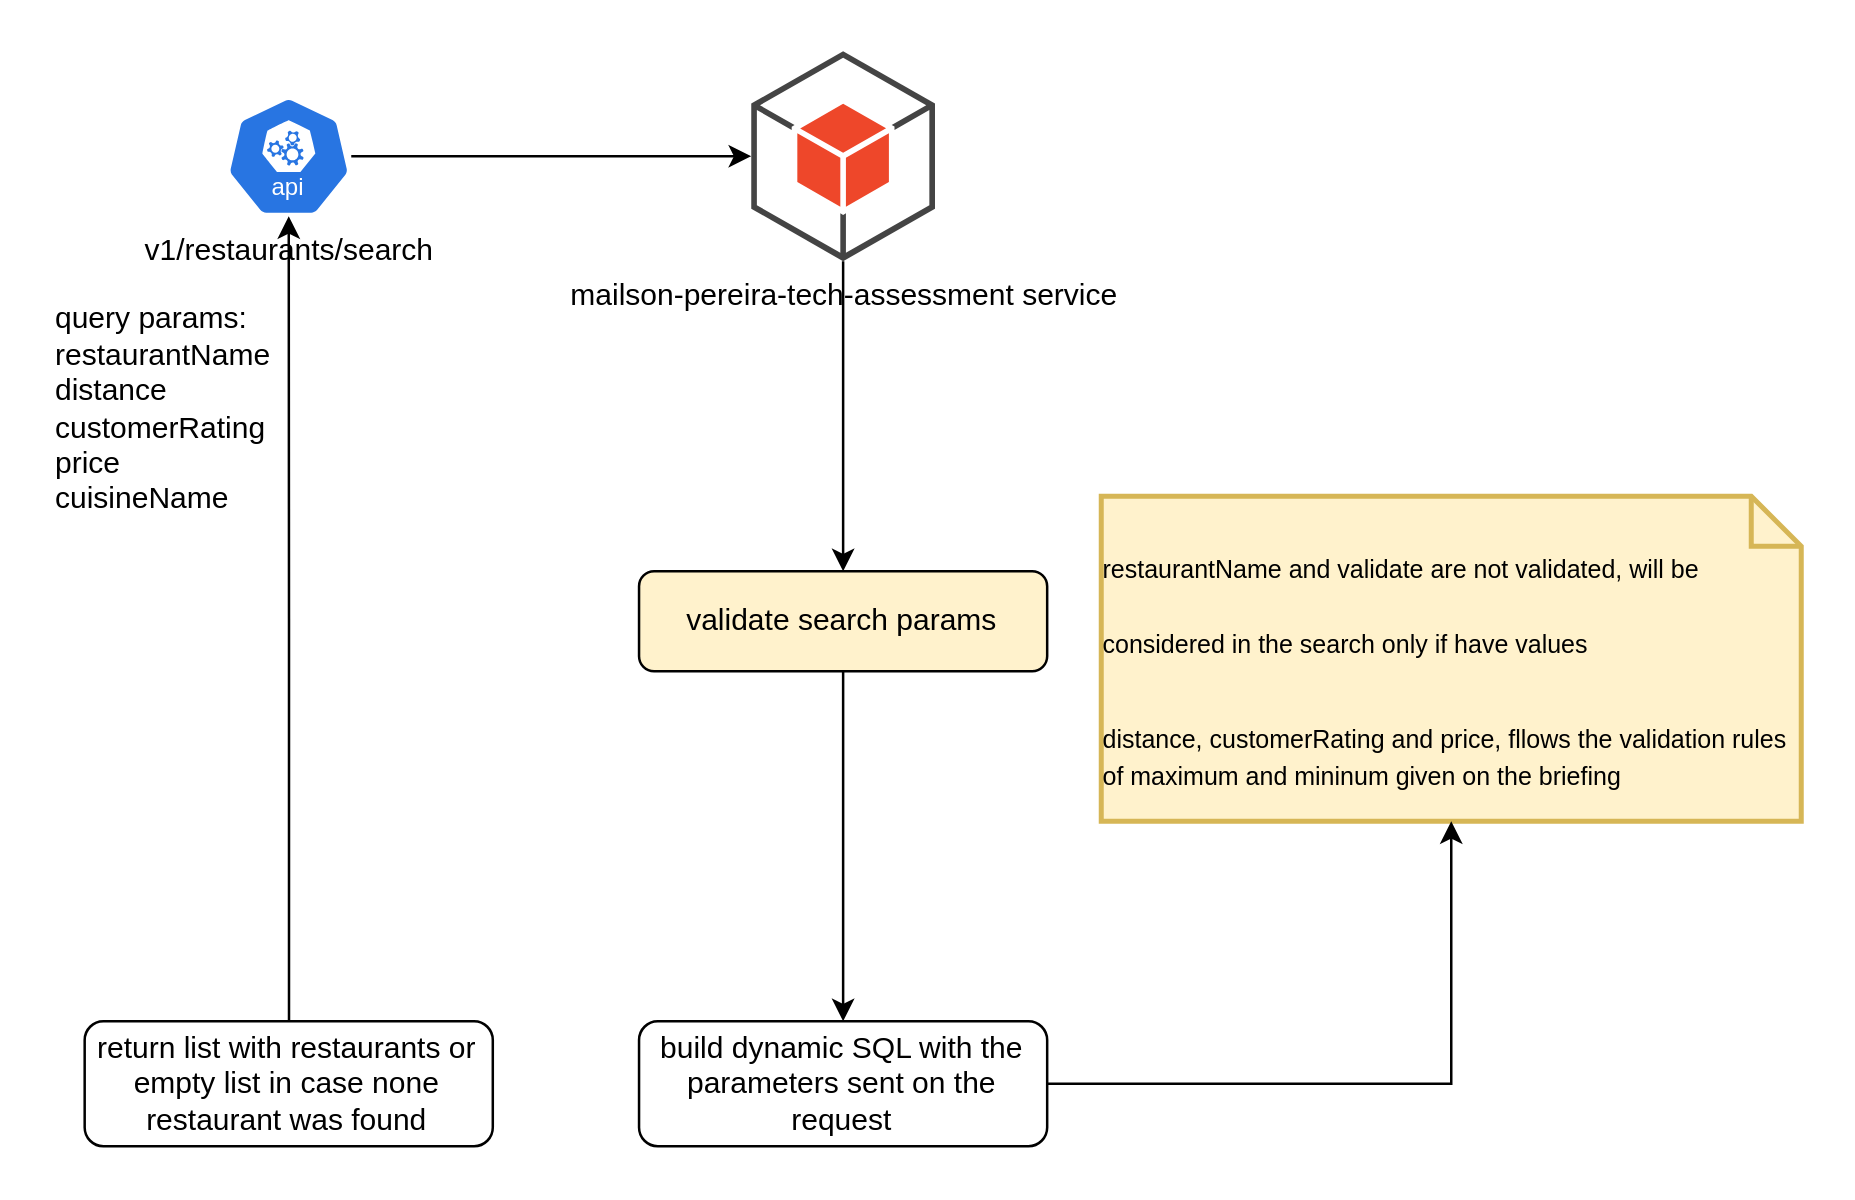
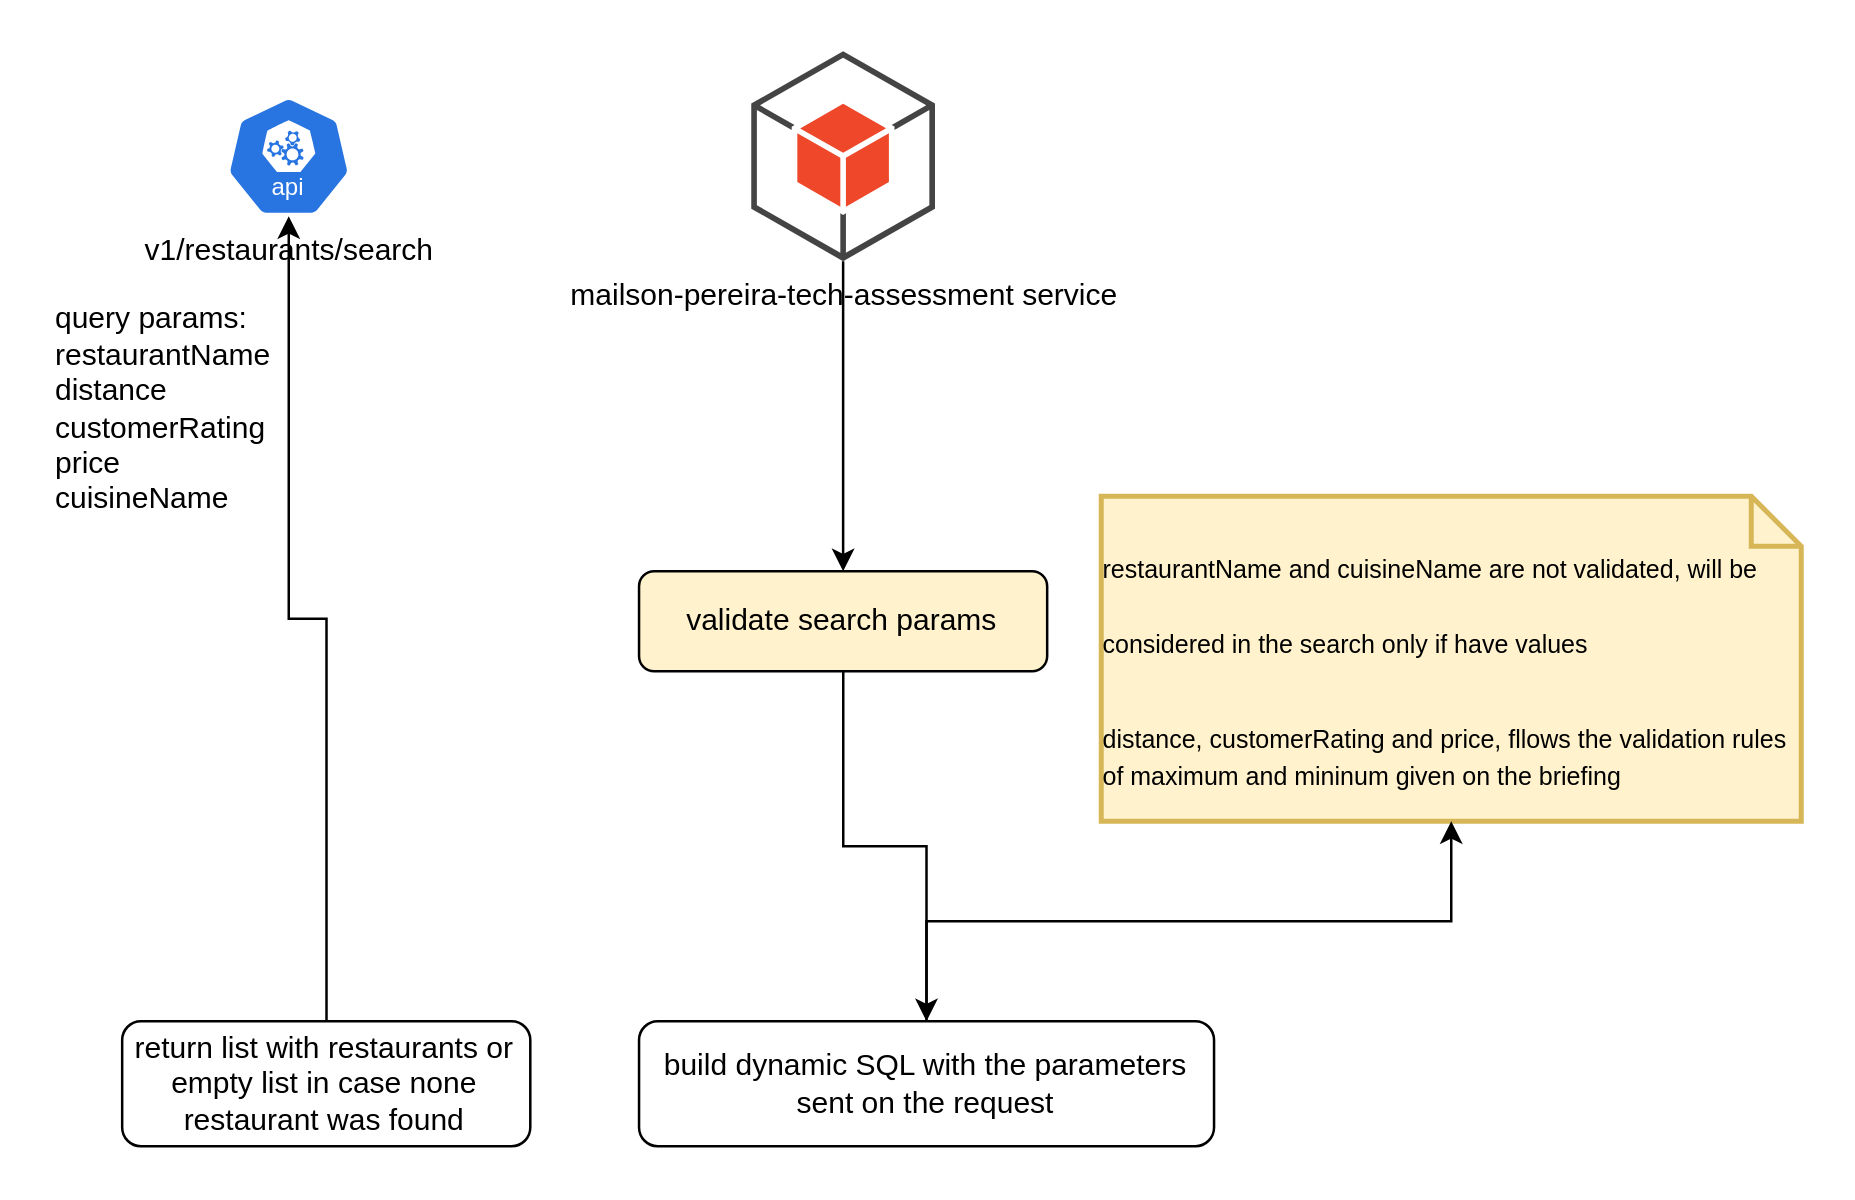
(543, 156) -> none
(1451, 659) -> (1451, 659)
(289, 1084) -> (326, 1084)
(843, 1084) -> (927, 1084)
